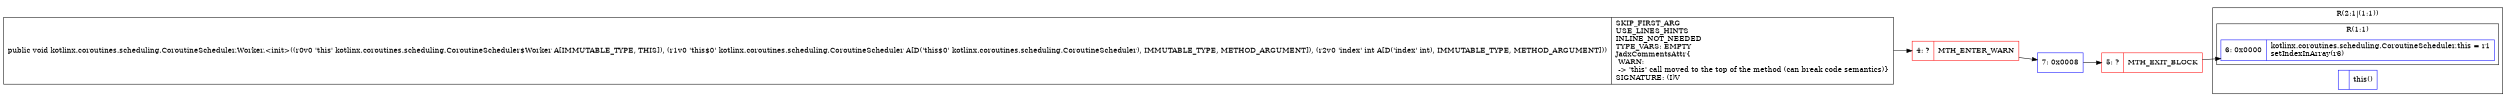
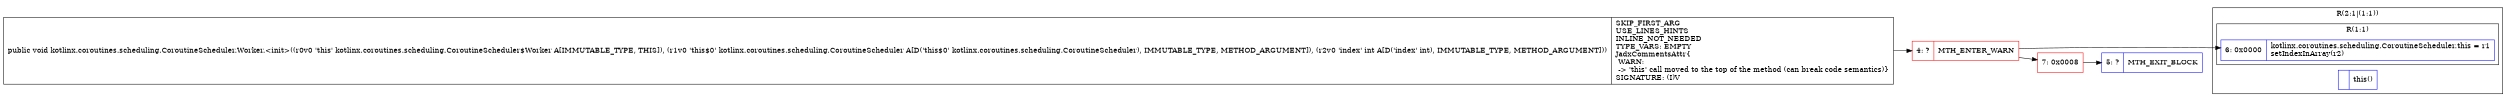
(2307, 54) -> (2307, 54)
(2209, 59) -> (2117, 47)
(2060, 63) -> (2060, 63)
(2152, 63) -> (2152, 63)
